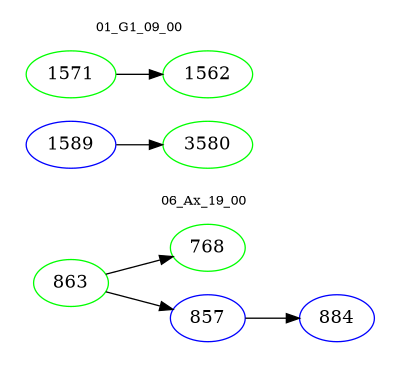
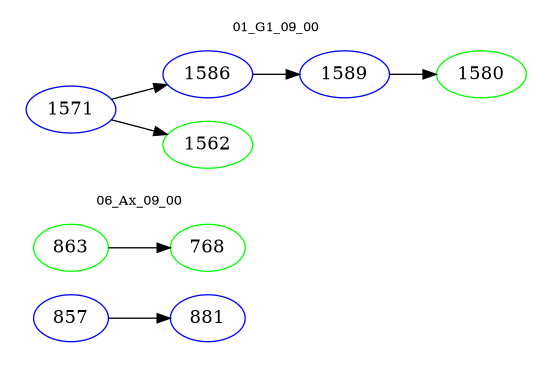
(71, 74) -> (71, 110)
none -> (208, 74)
(208, 145) -> (481, 74)
(204, 201) -> (139, 201)
(133, 299) -> none
(337, 318) -> (208, 318)
